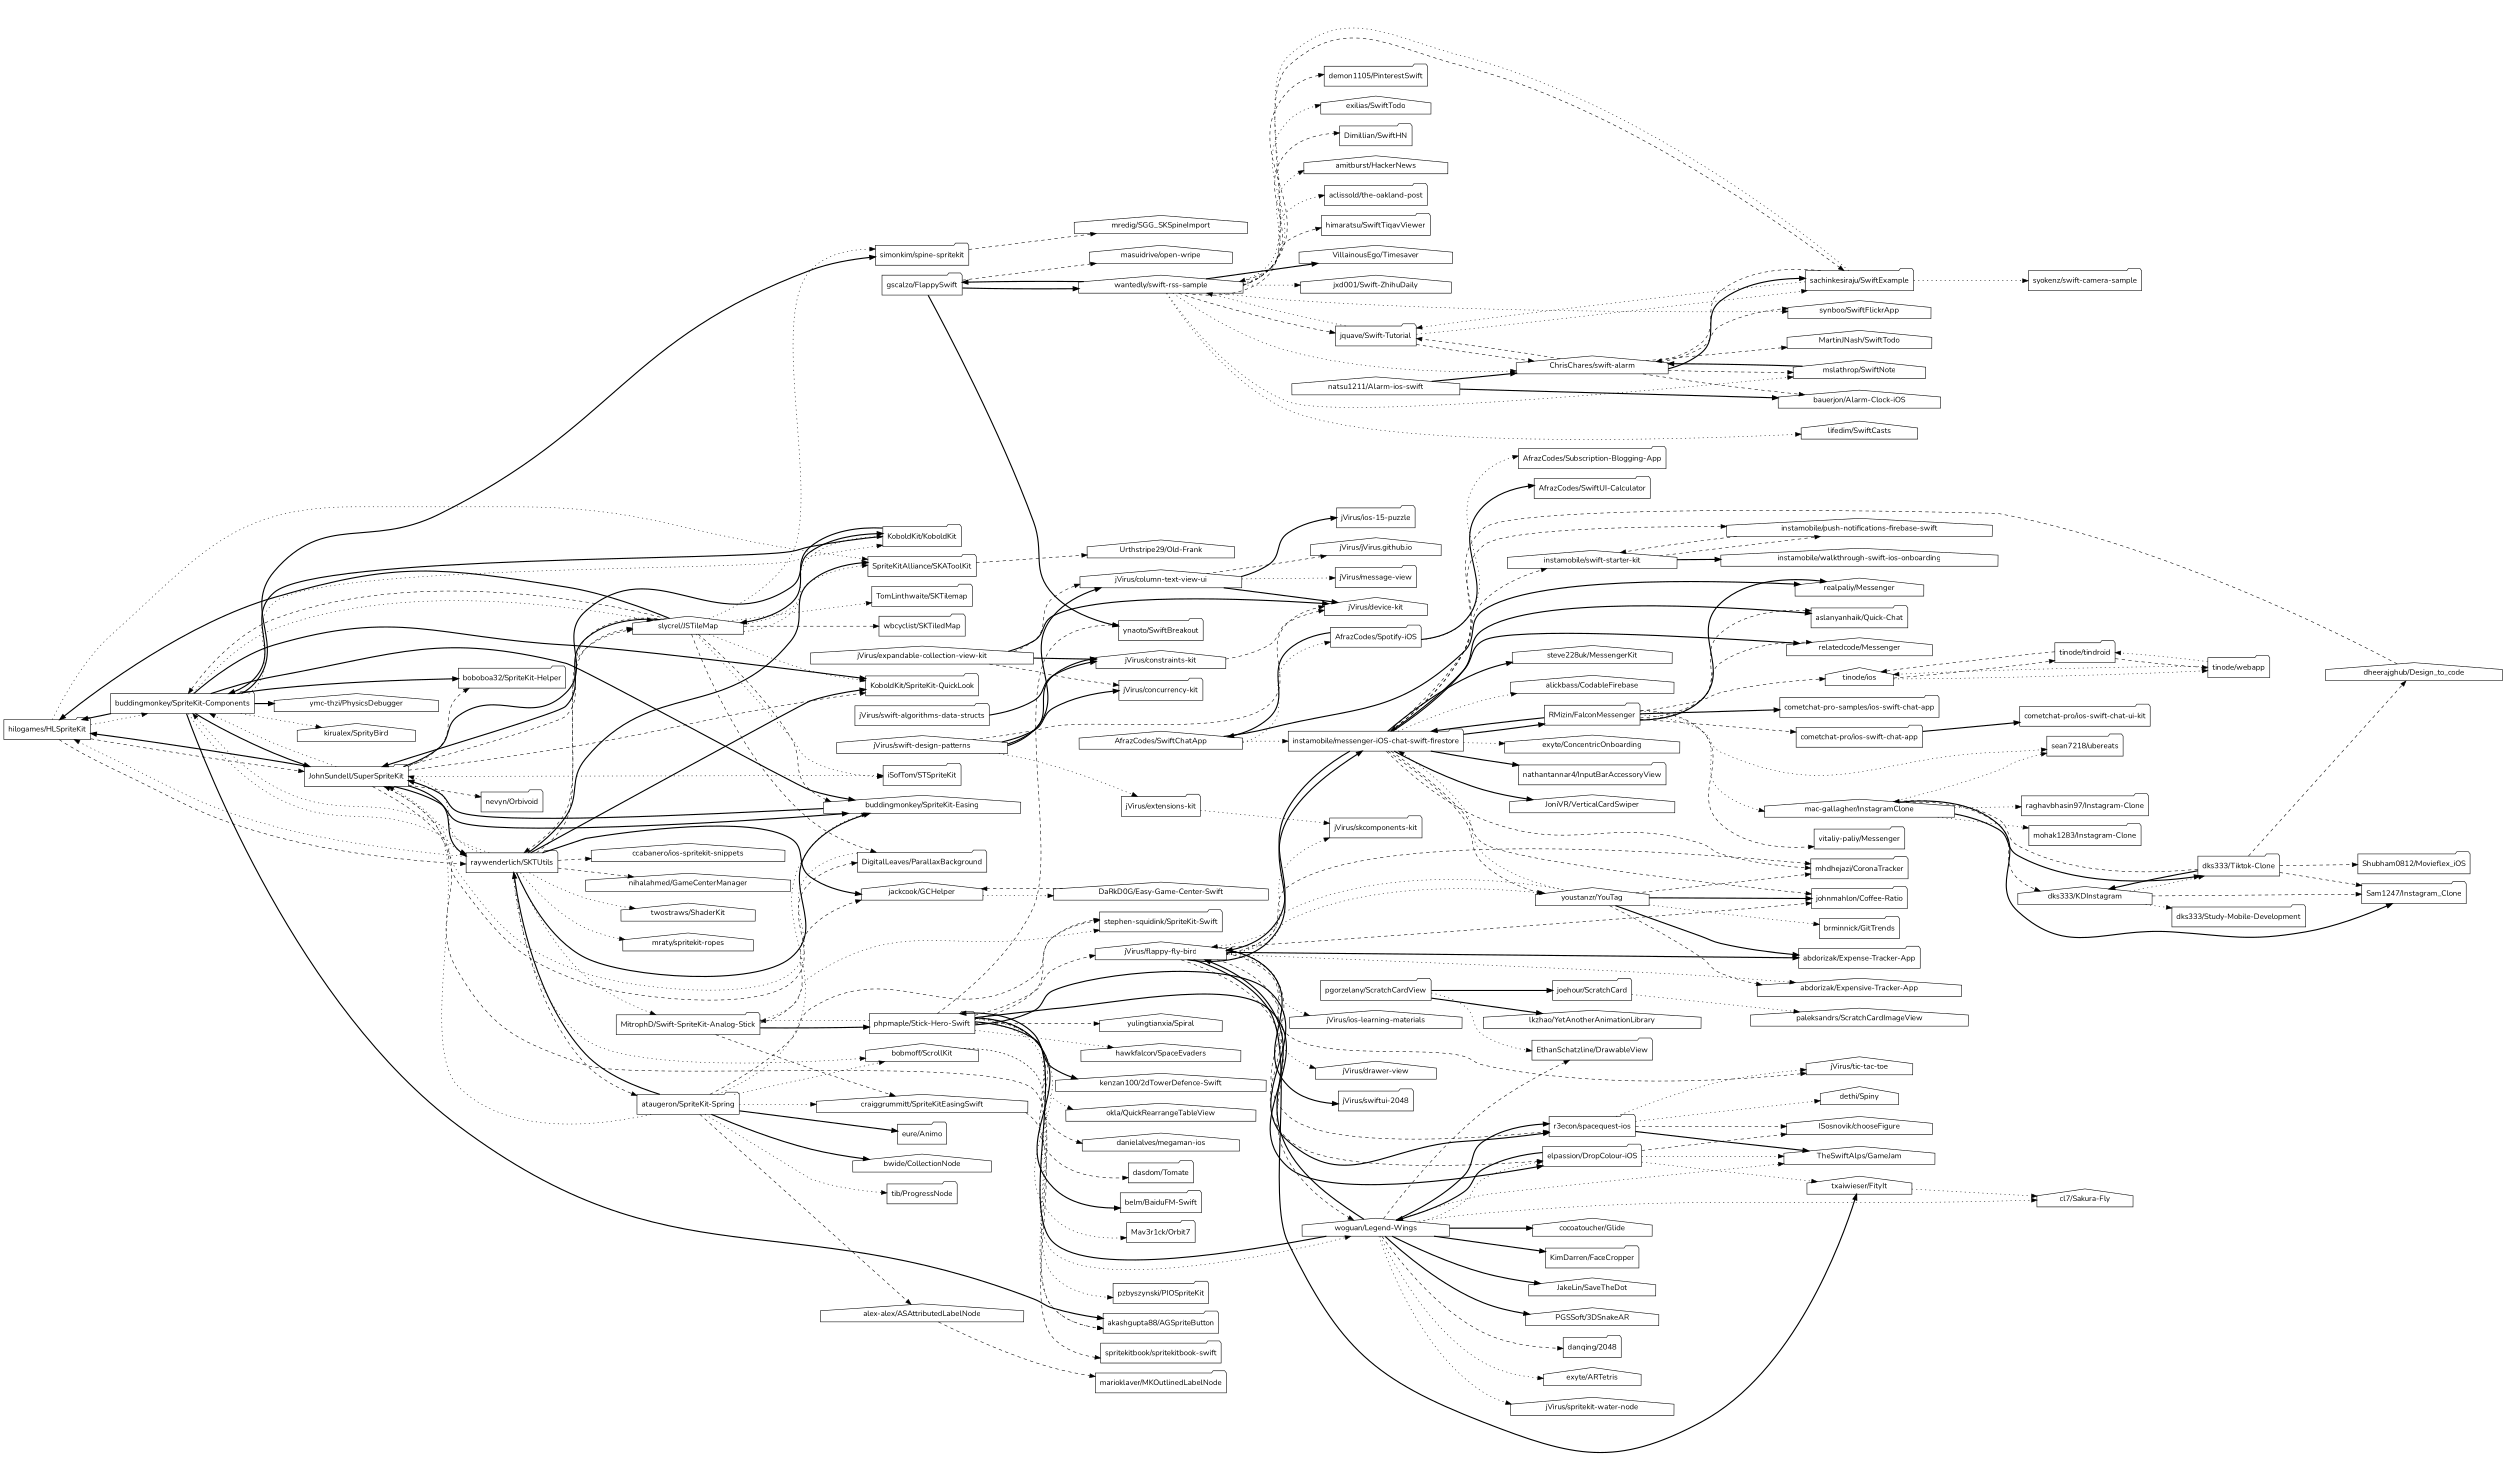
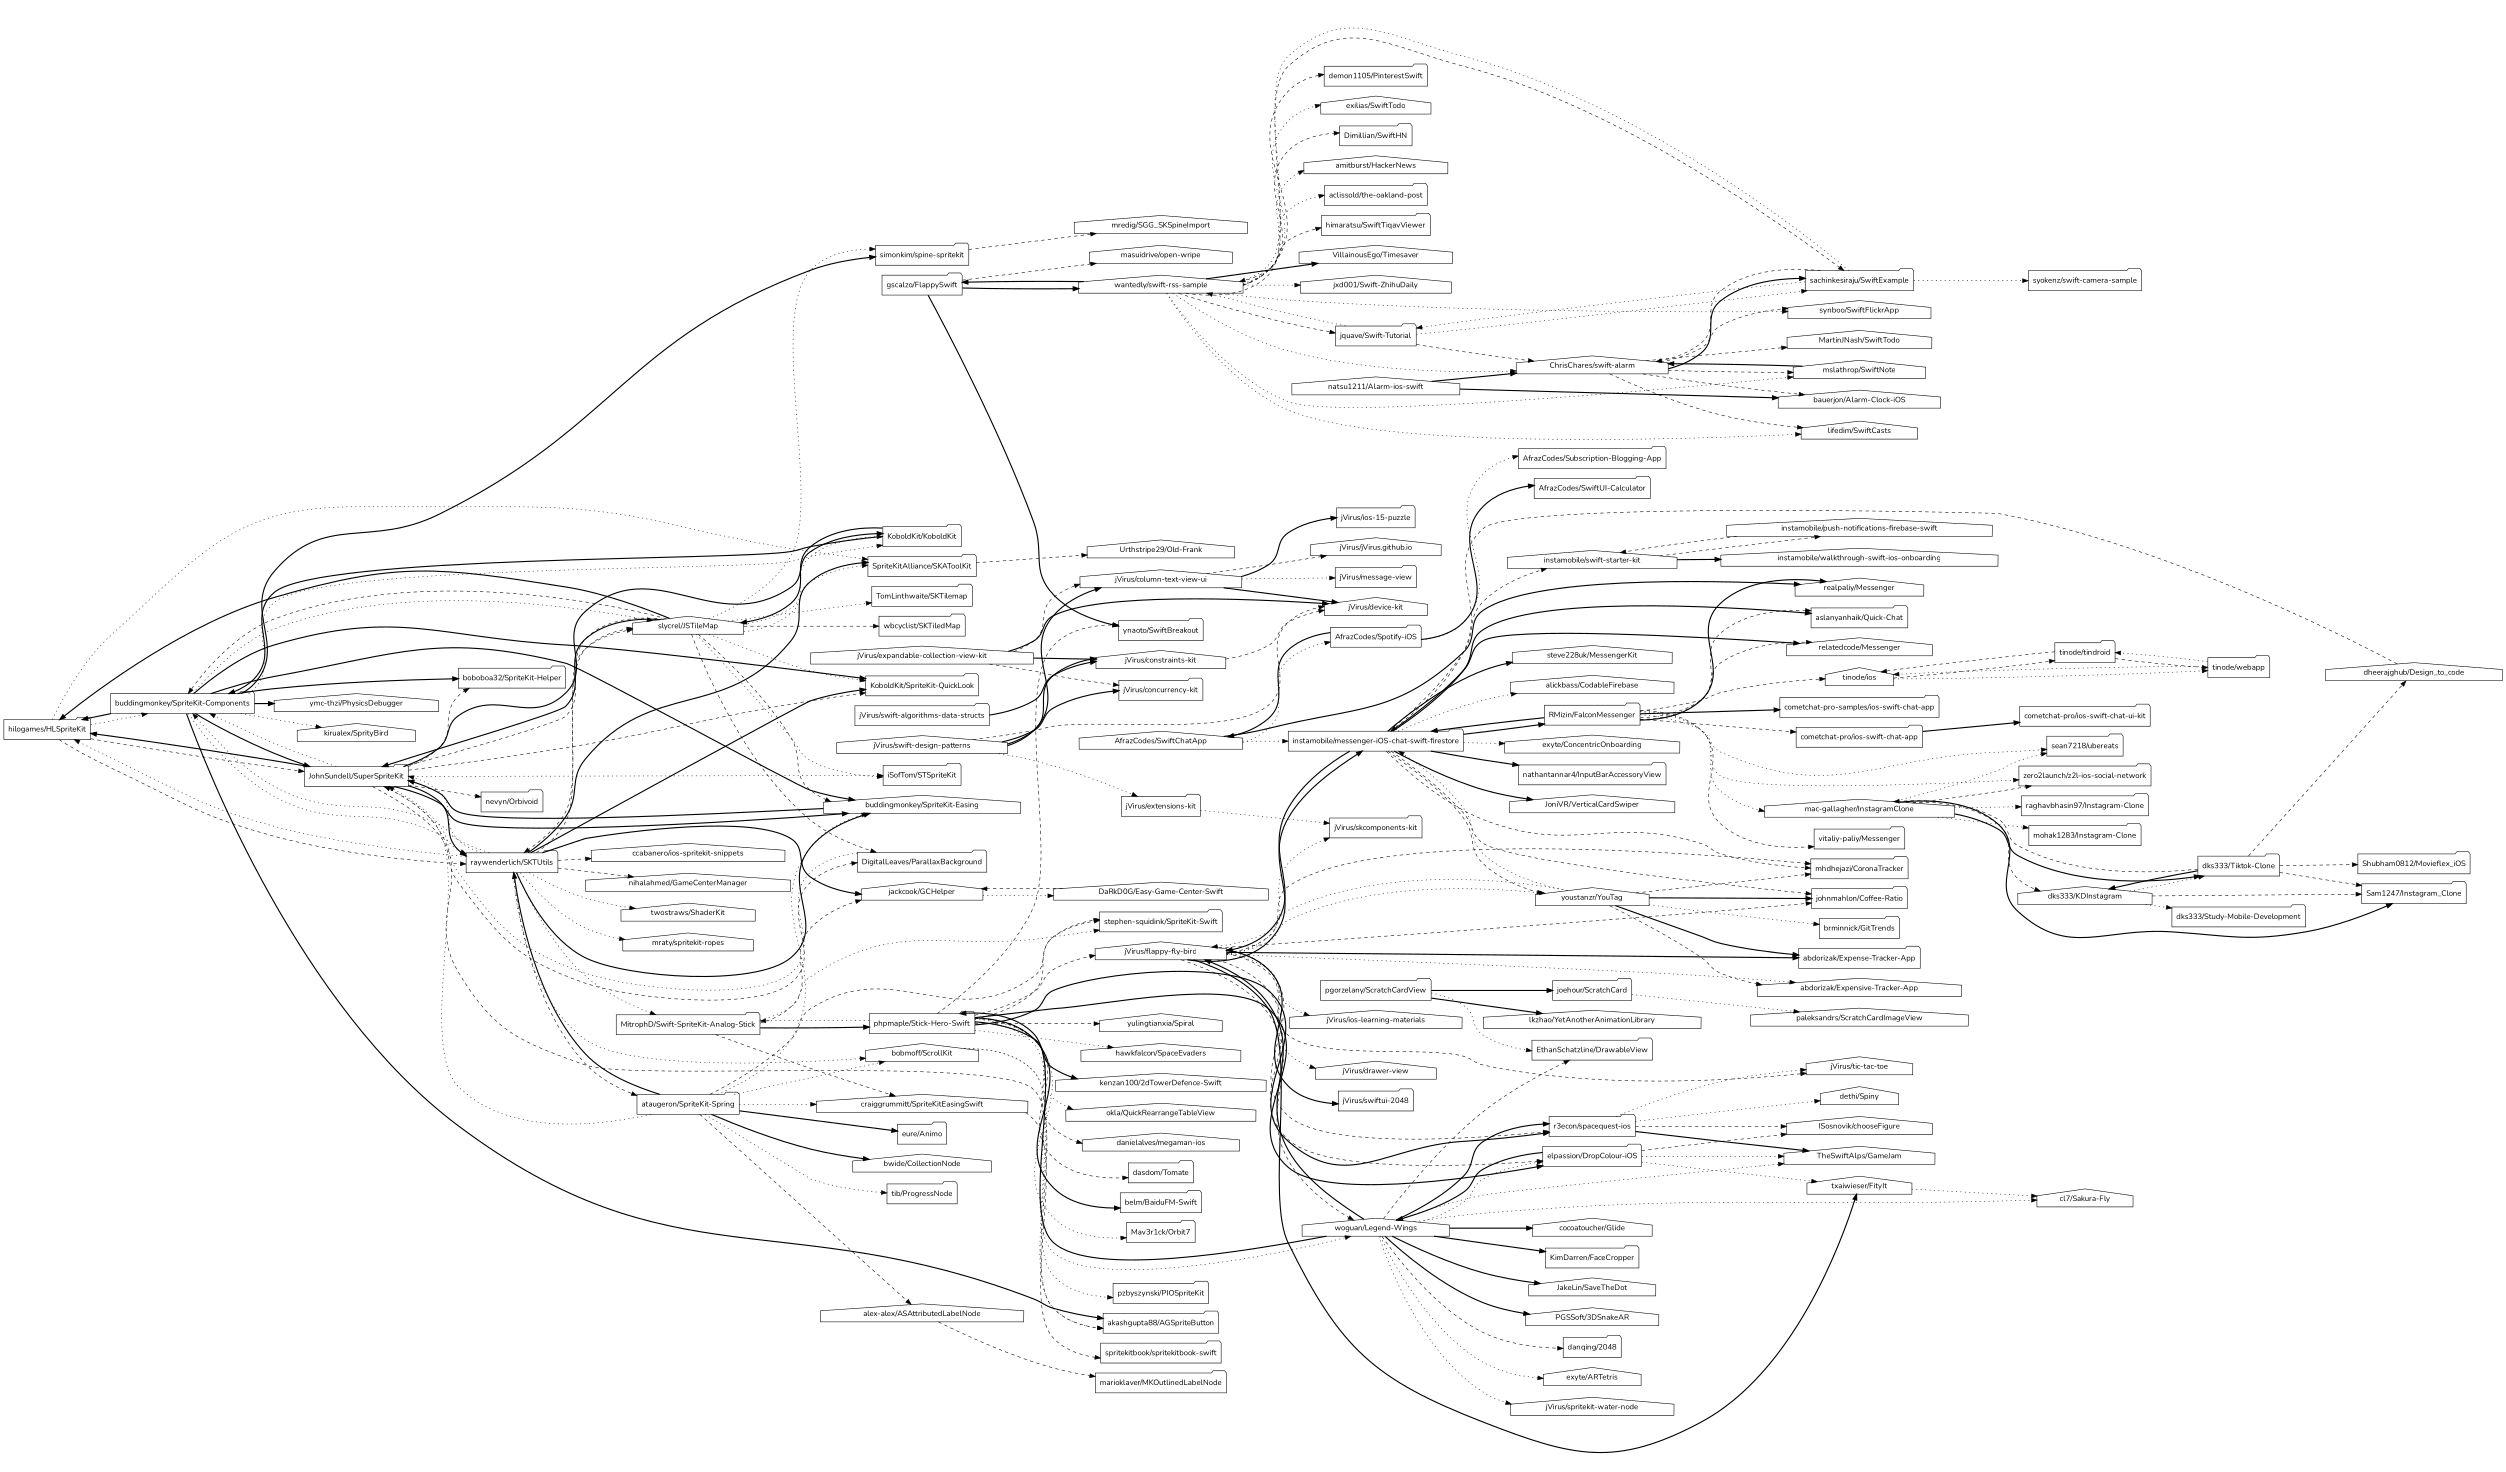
(1491, 348) -> (1701, 409)
(1492, 542) -> none
none -> (2085, 776)
